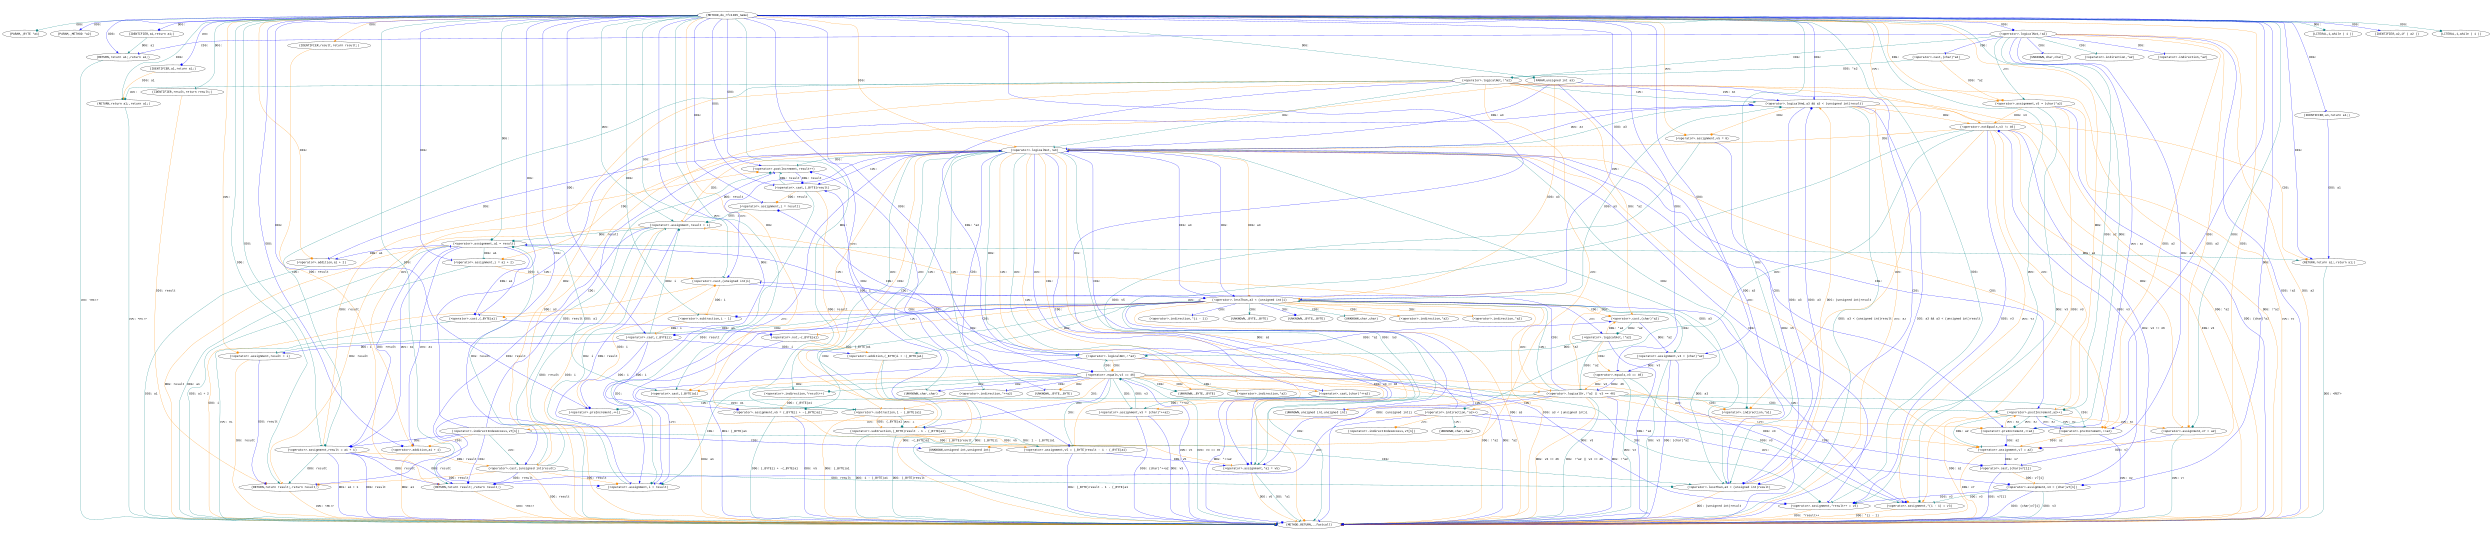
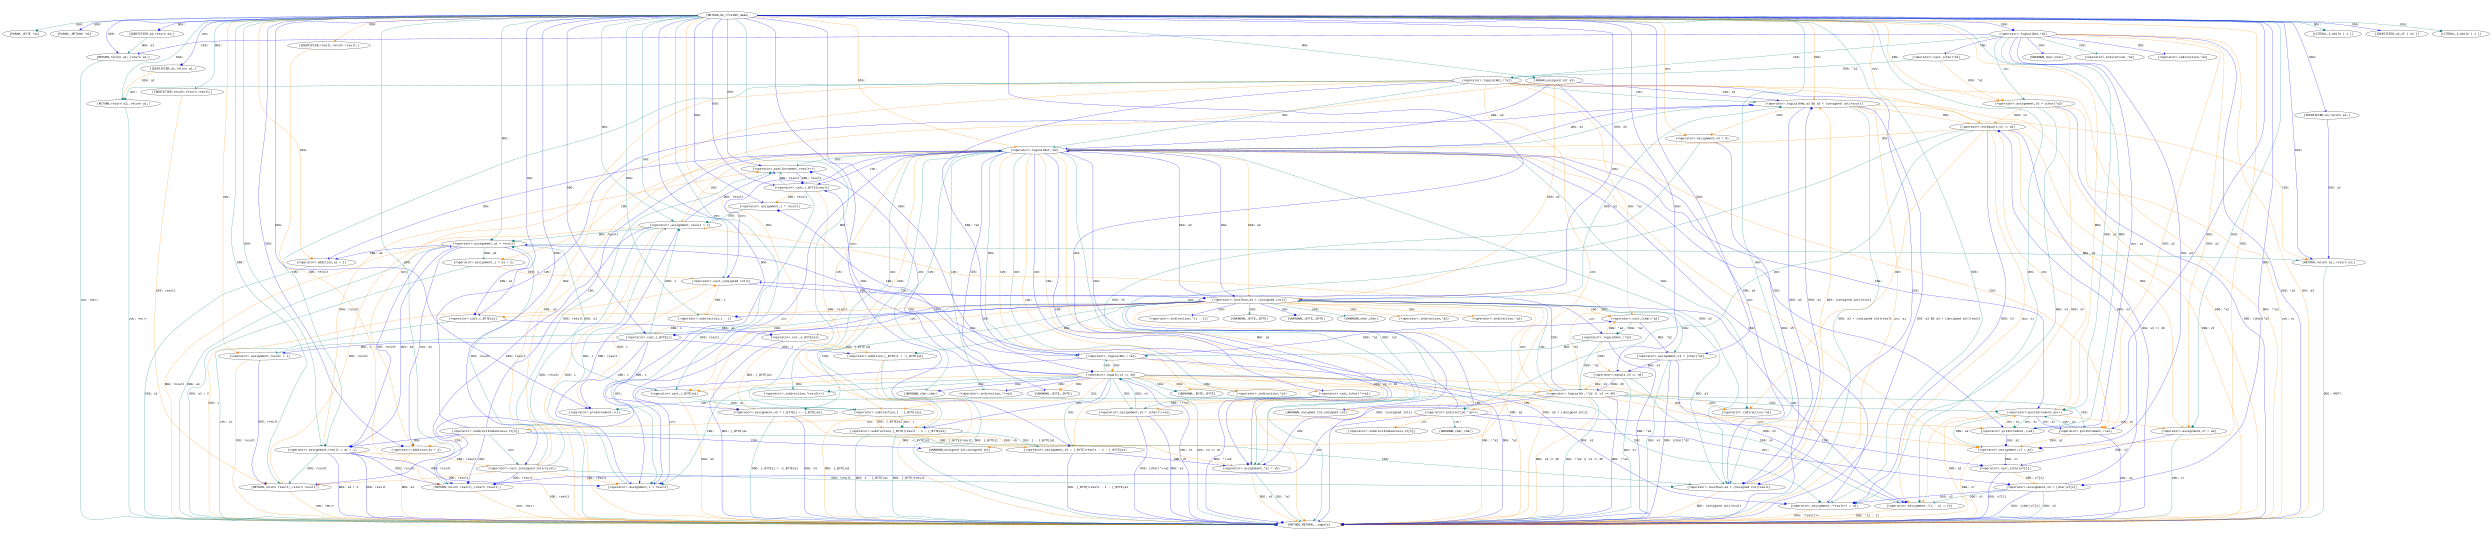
(1321, 17) -> (1321, 17)
(436, 28) -> none
(1066, 326) -> (1066, 326)
(786, 403) -> (748, 370)
(1309, 525) -> (1309, 525)
